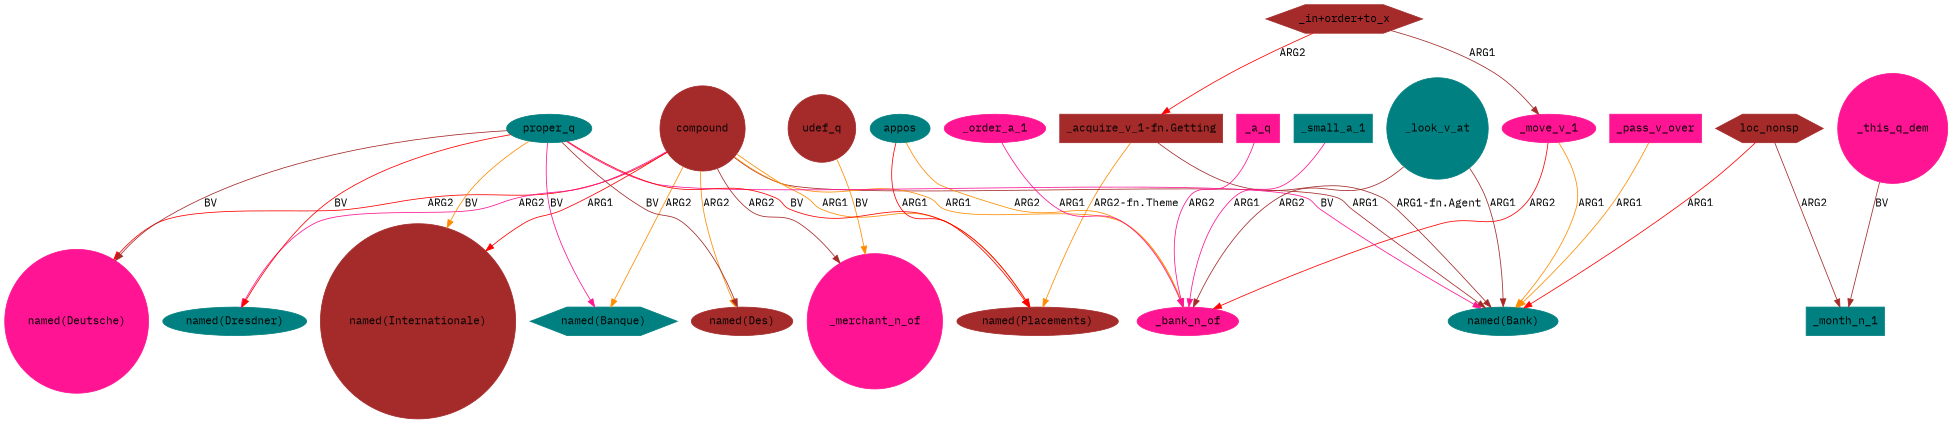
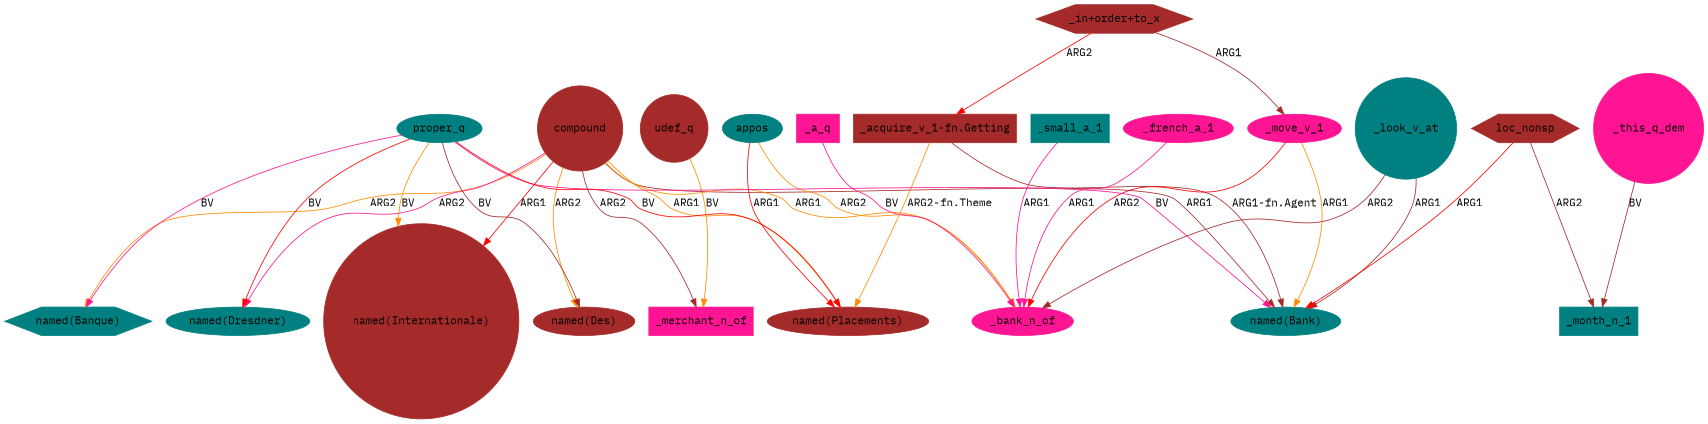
(995, 128) -> (1178, 128)
(1656, 128) -> none
(1202, 204) -> (892, 204)
(77, 321) -> none
(875, 321) -> (701, 321)
